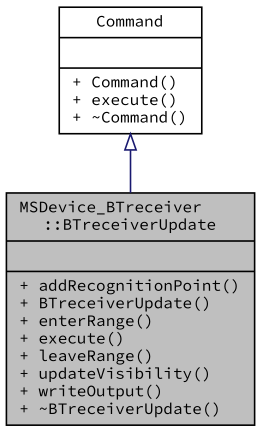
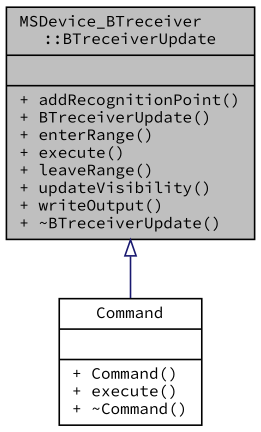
(131, 171) -> (131, 277)
